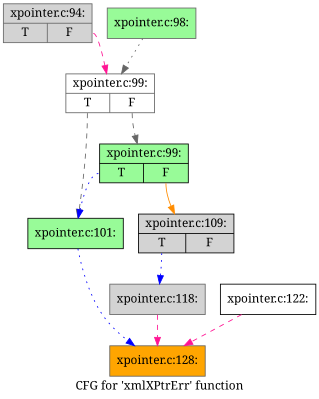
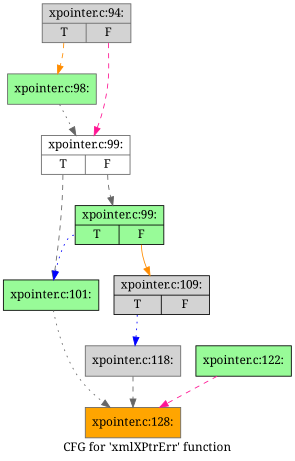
none -> (63, 54)
(268, 299) -> (244, 361)
(94, 300) -> (69, 361)
(157, 326) -> (133, 388)
